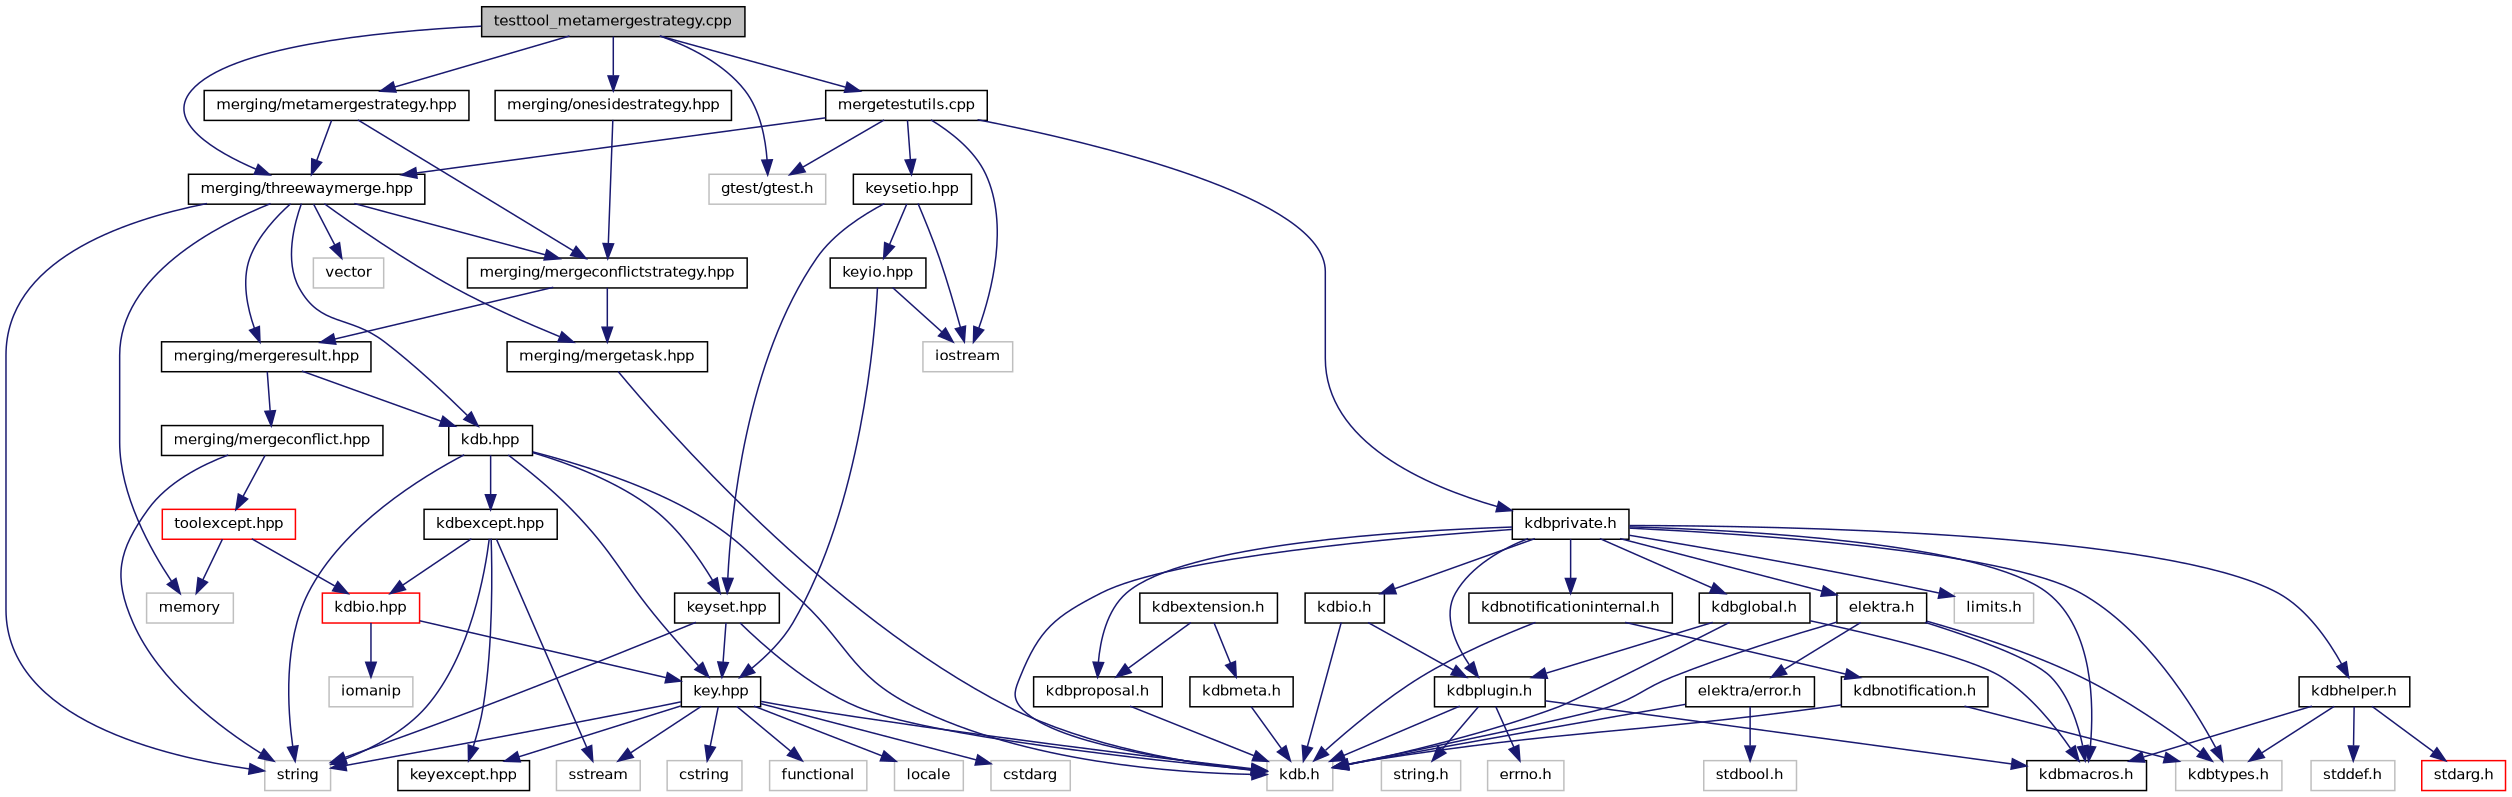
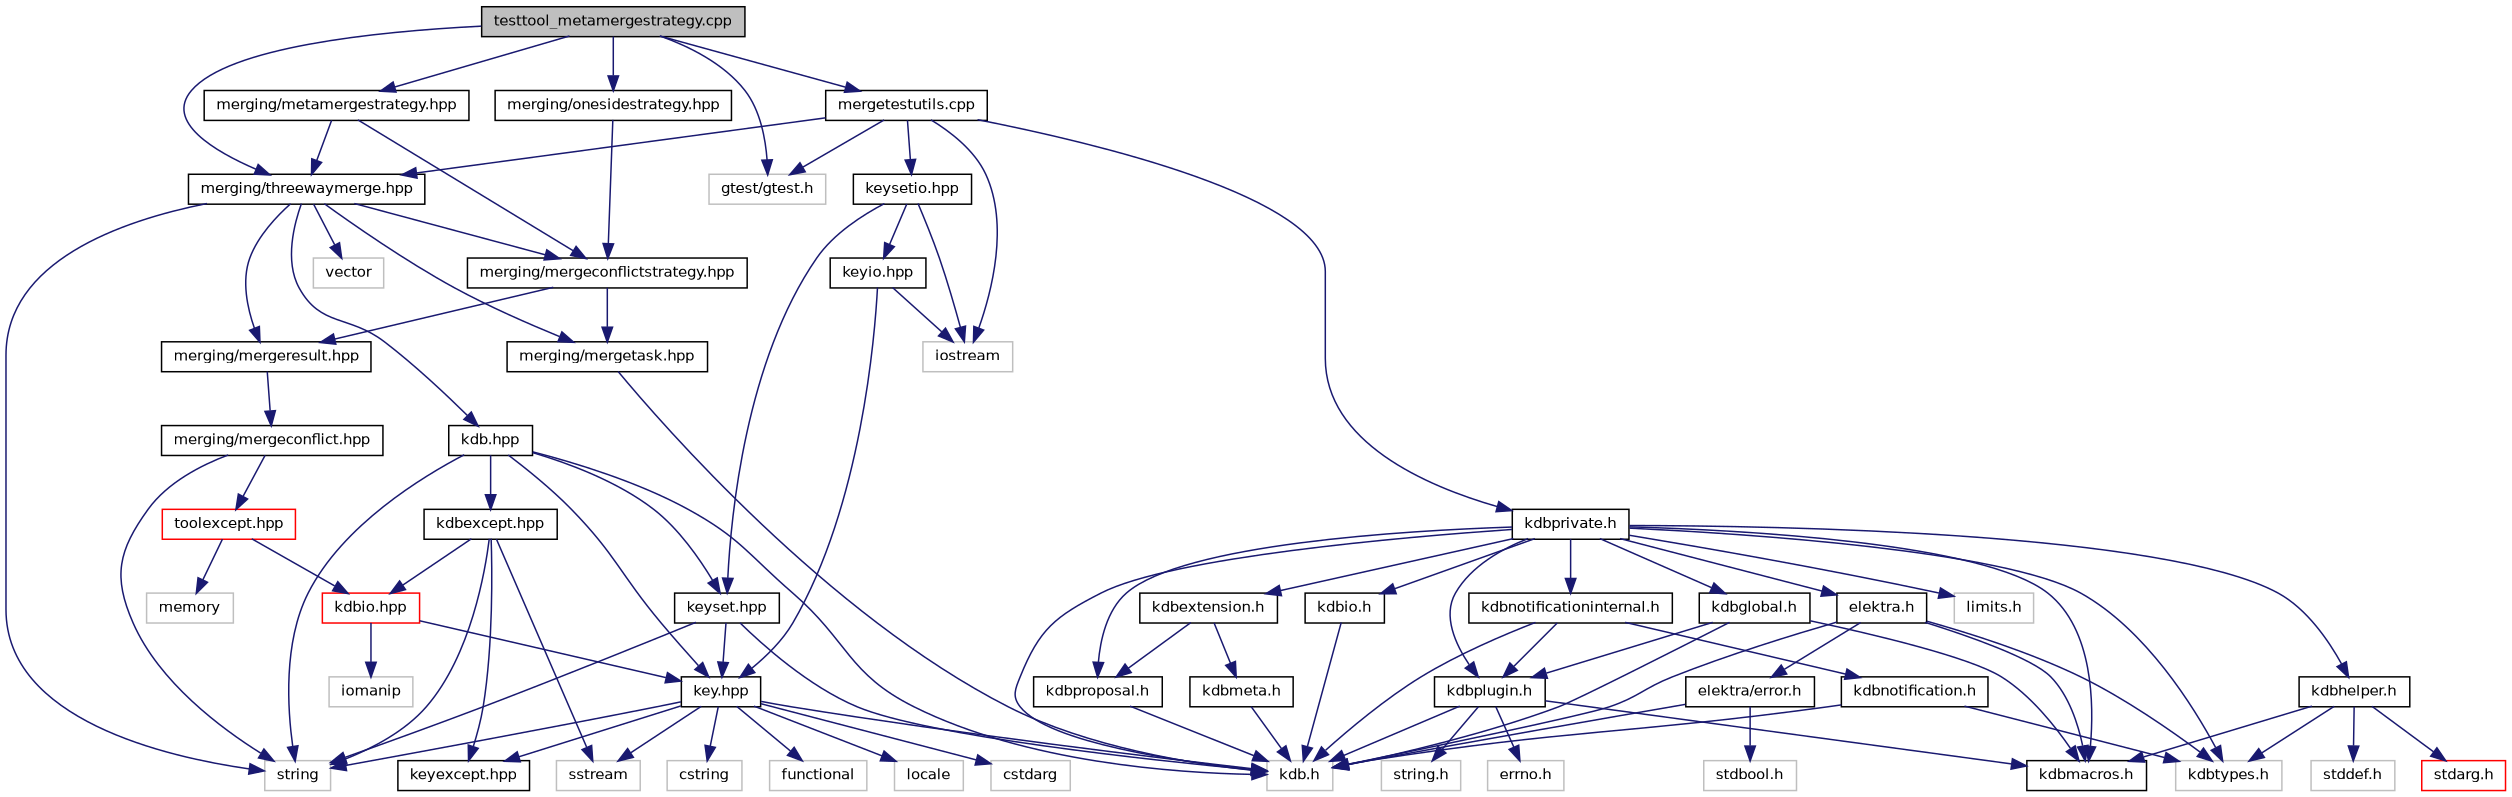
(120, 361) -> none
(371, 396) -> none
none -> (1397, 565)
(1411, 646) -> (1536, 645)
